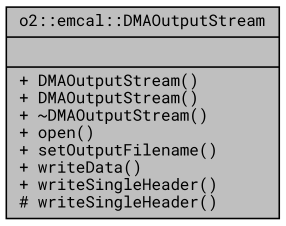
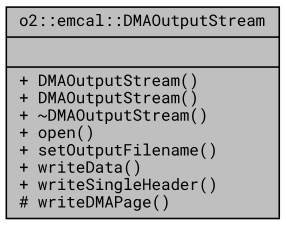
(119, 203) -> (95, 203)
